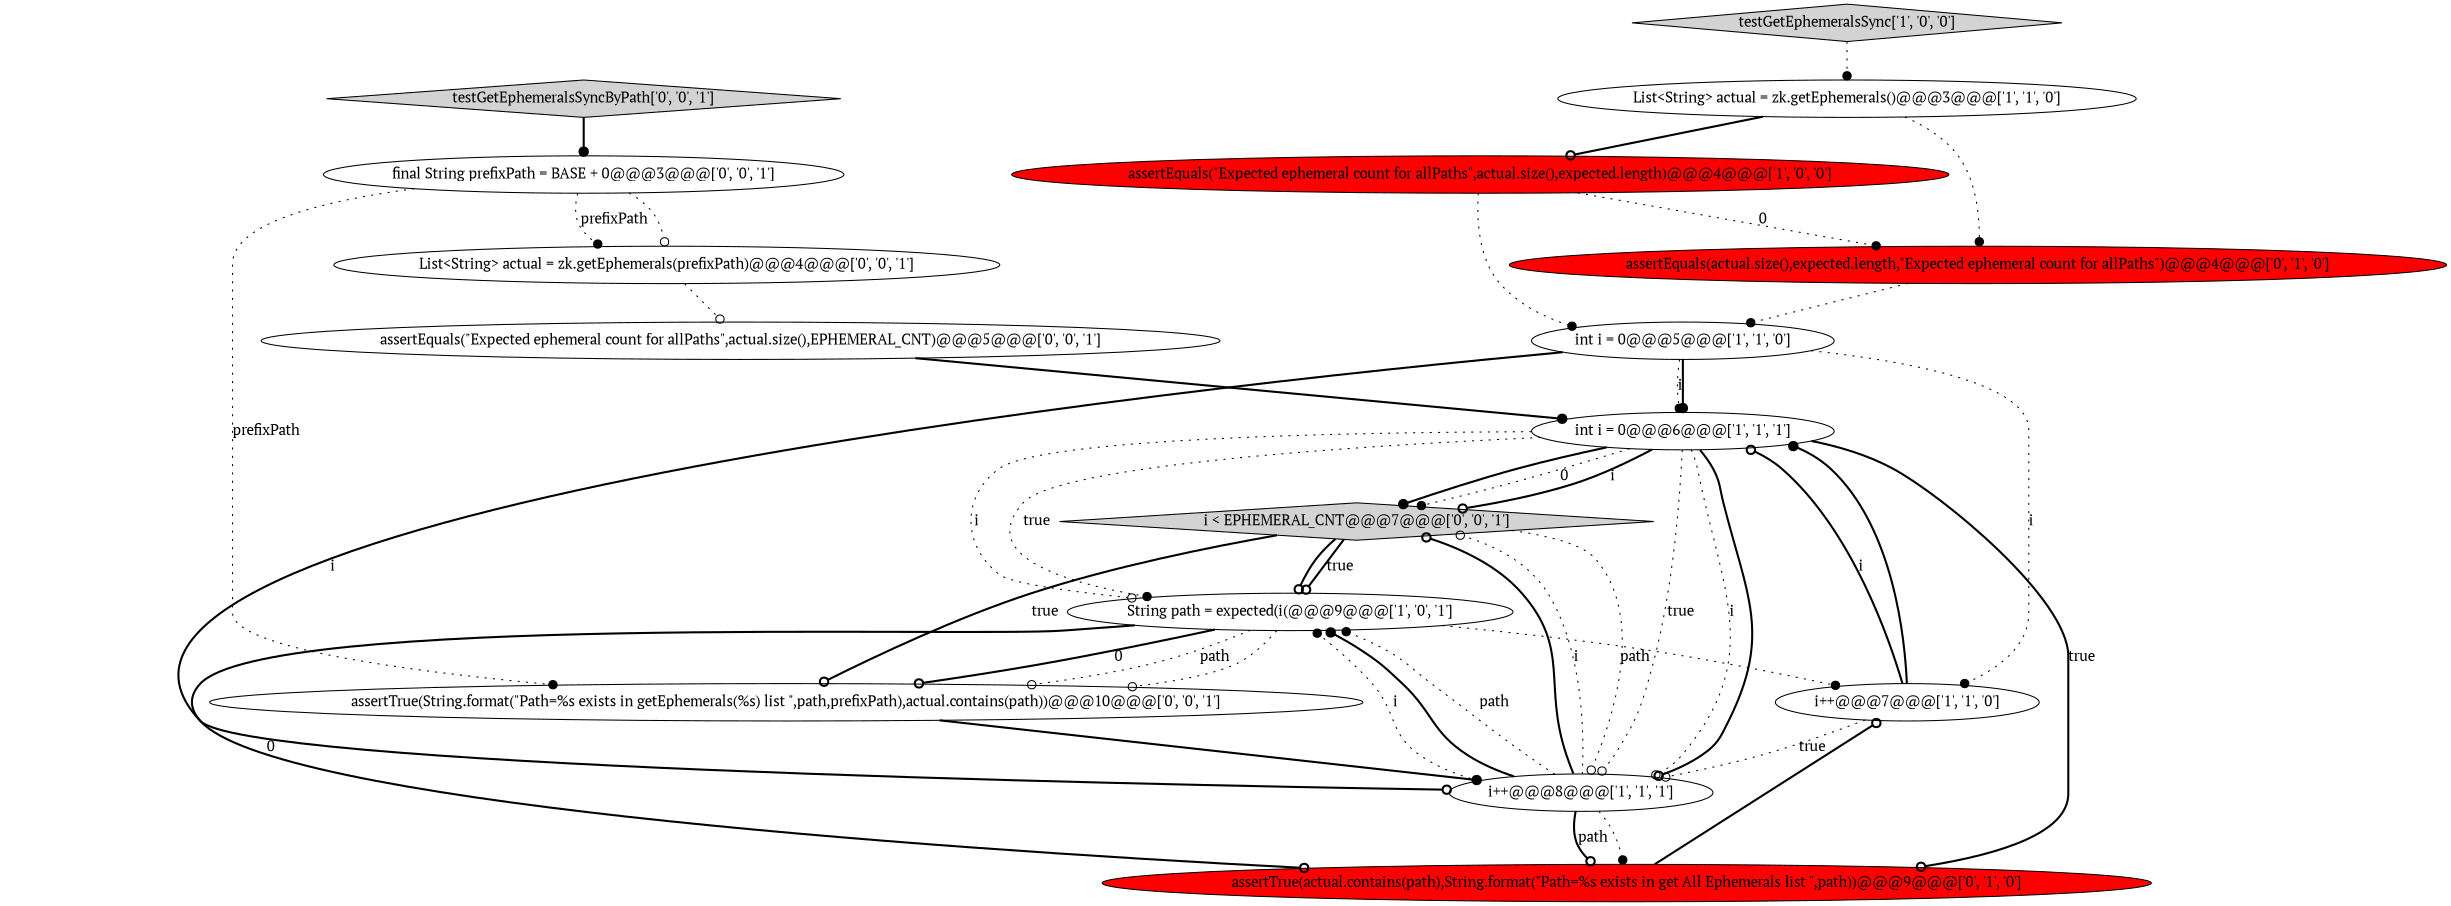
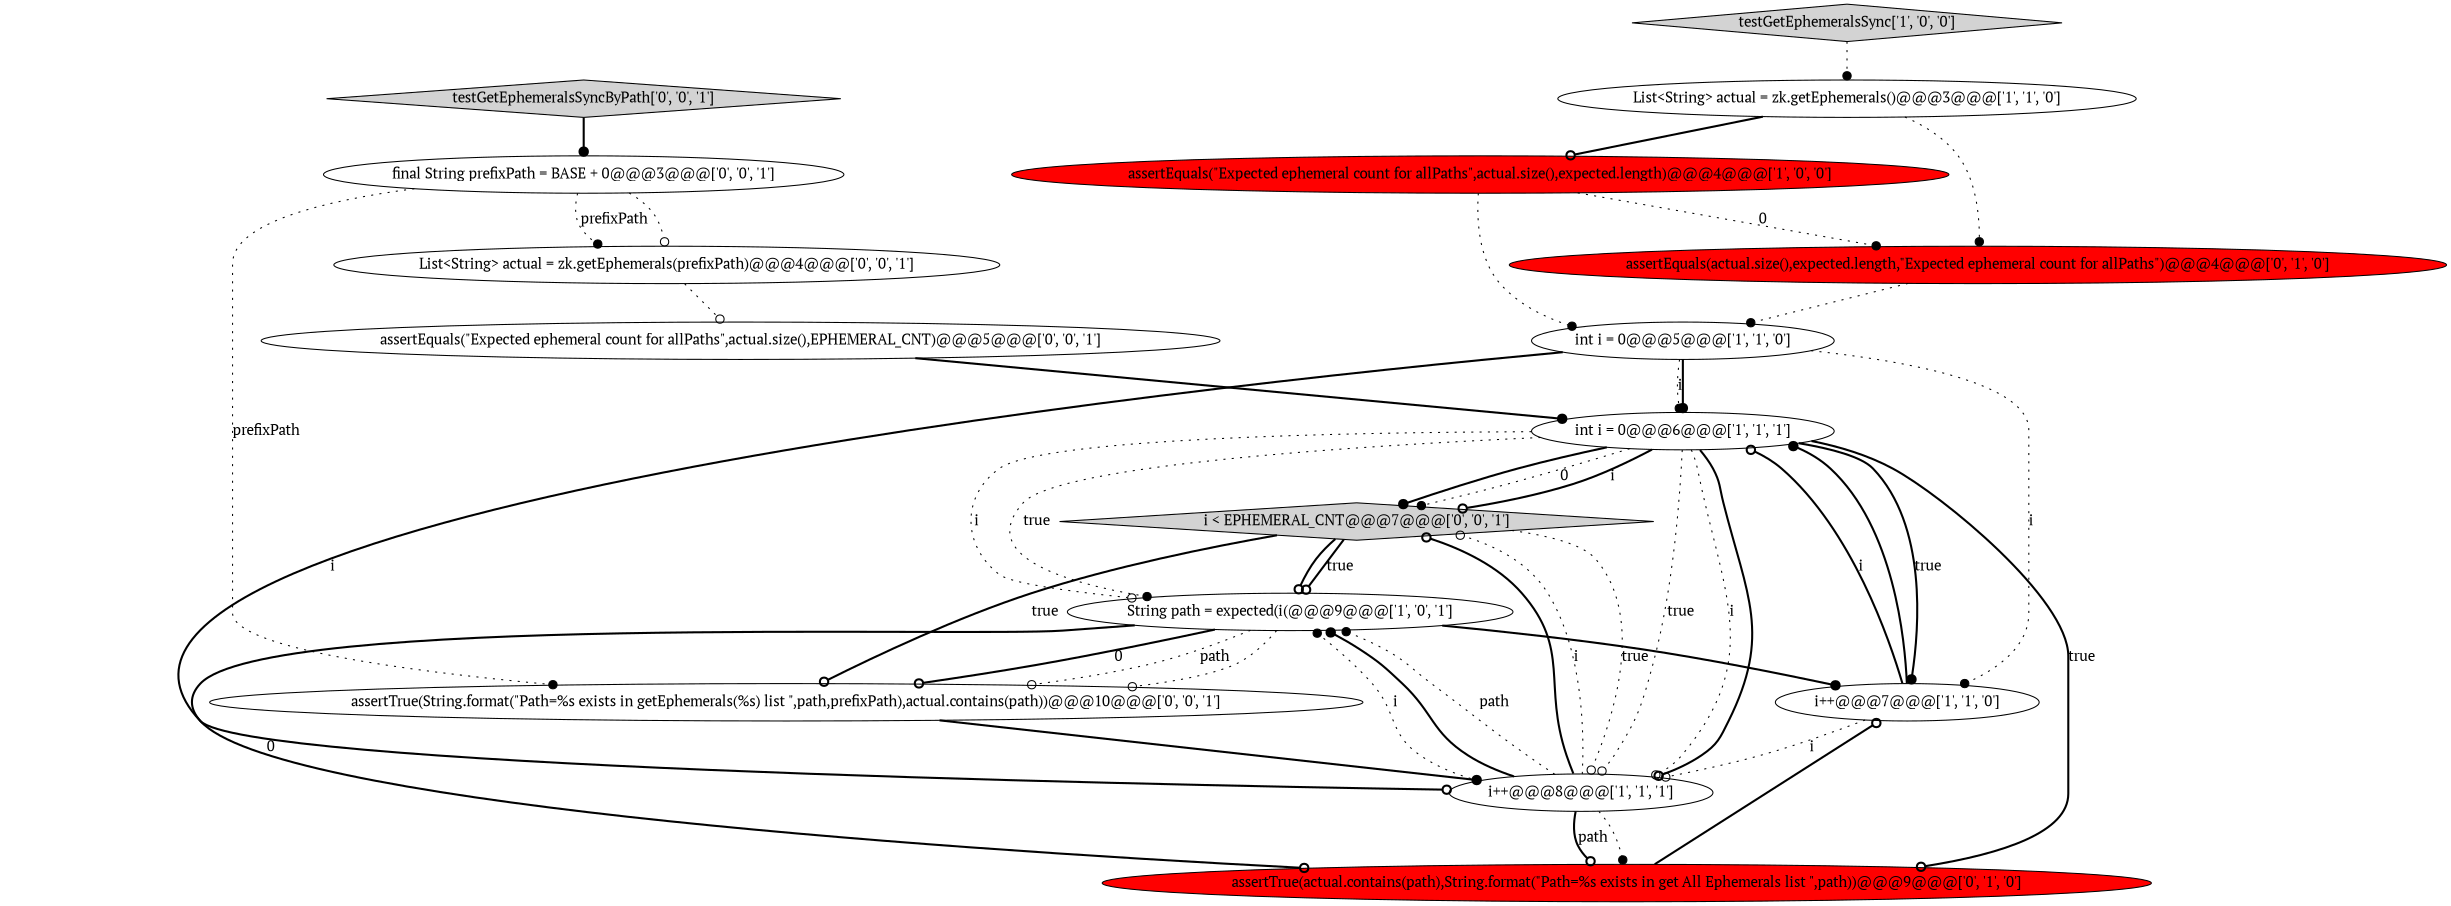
none -> (1906, 528)
(1638, 649) -> (1638, 649)
(1635, 657) -> (1635, 657)
(1812, 747) -> (1812, 747)
